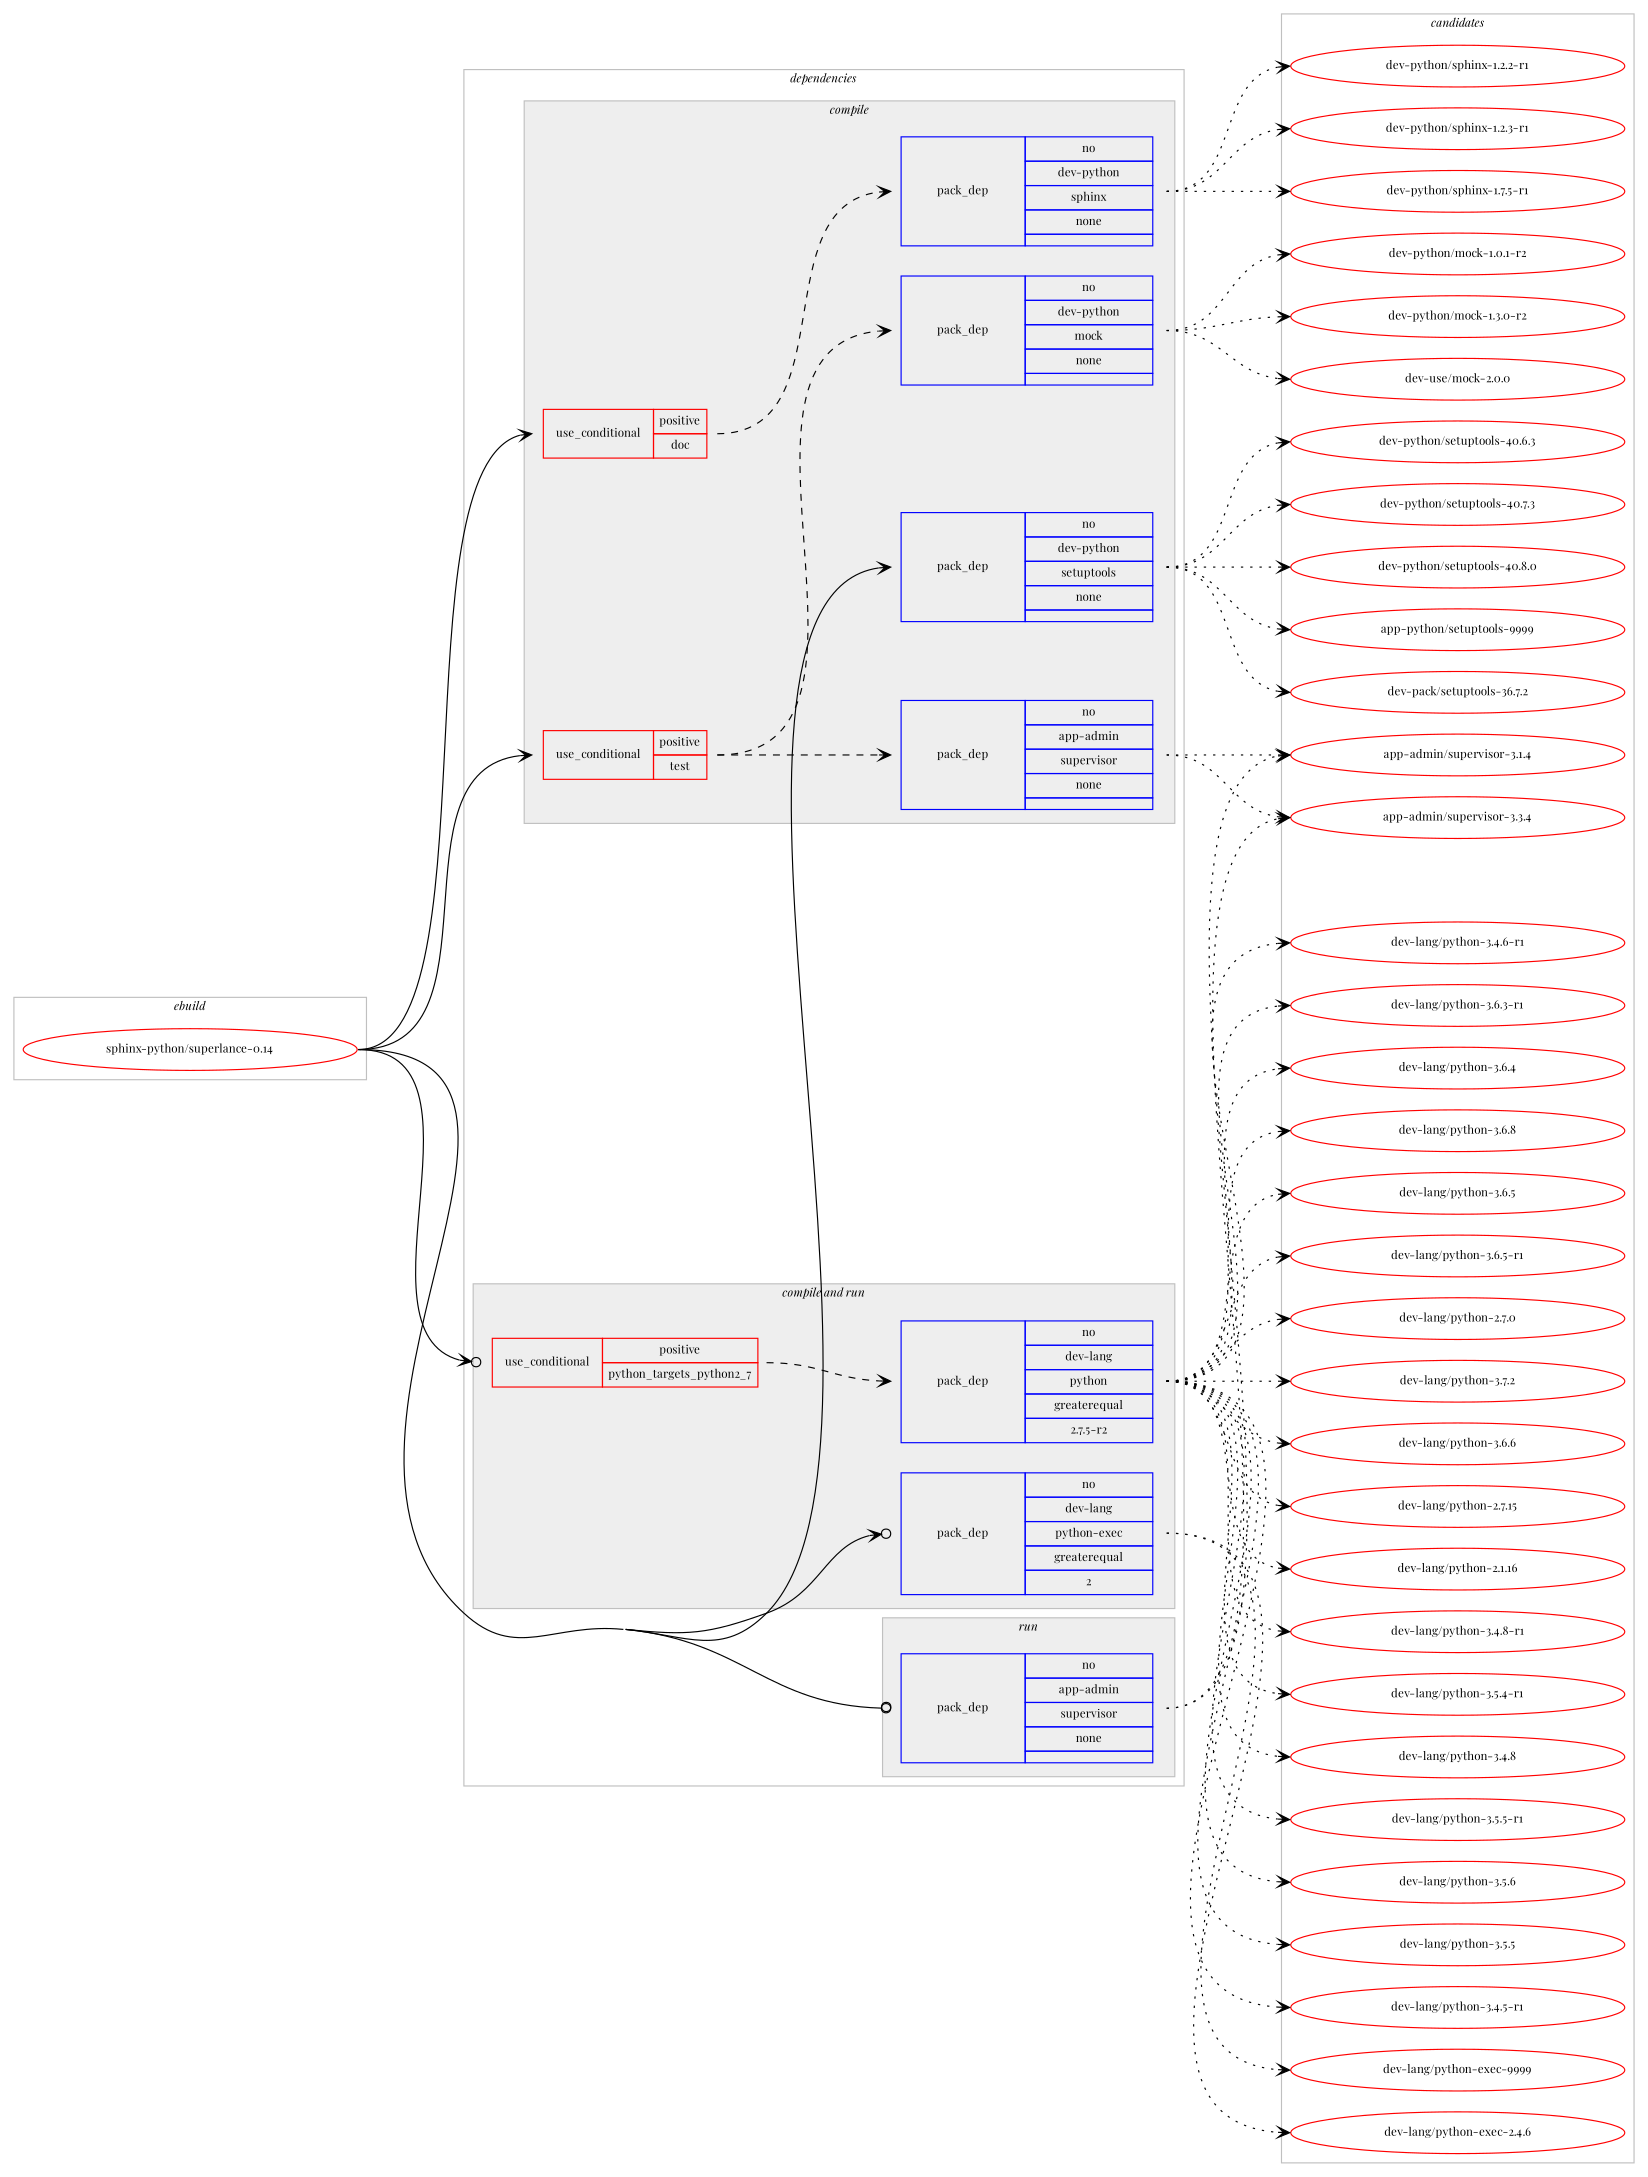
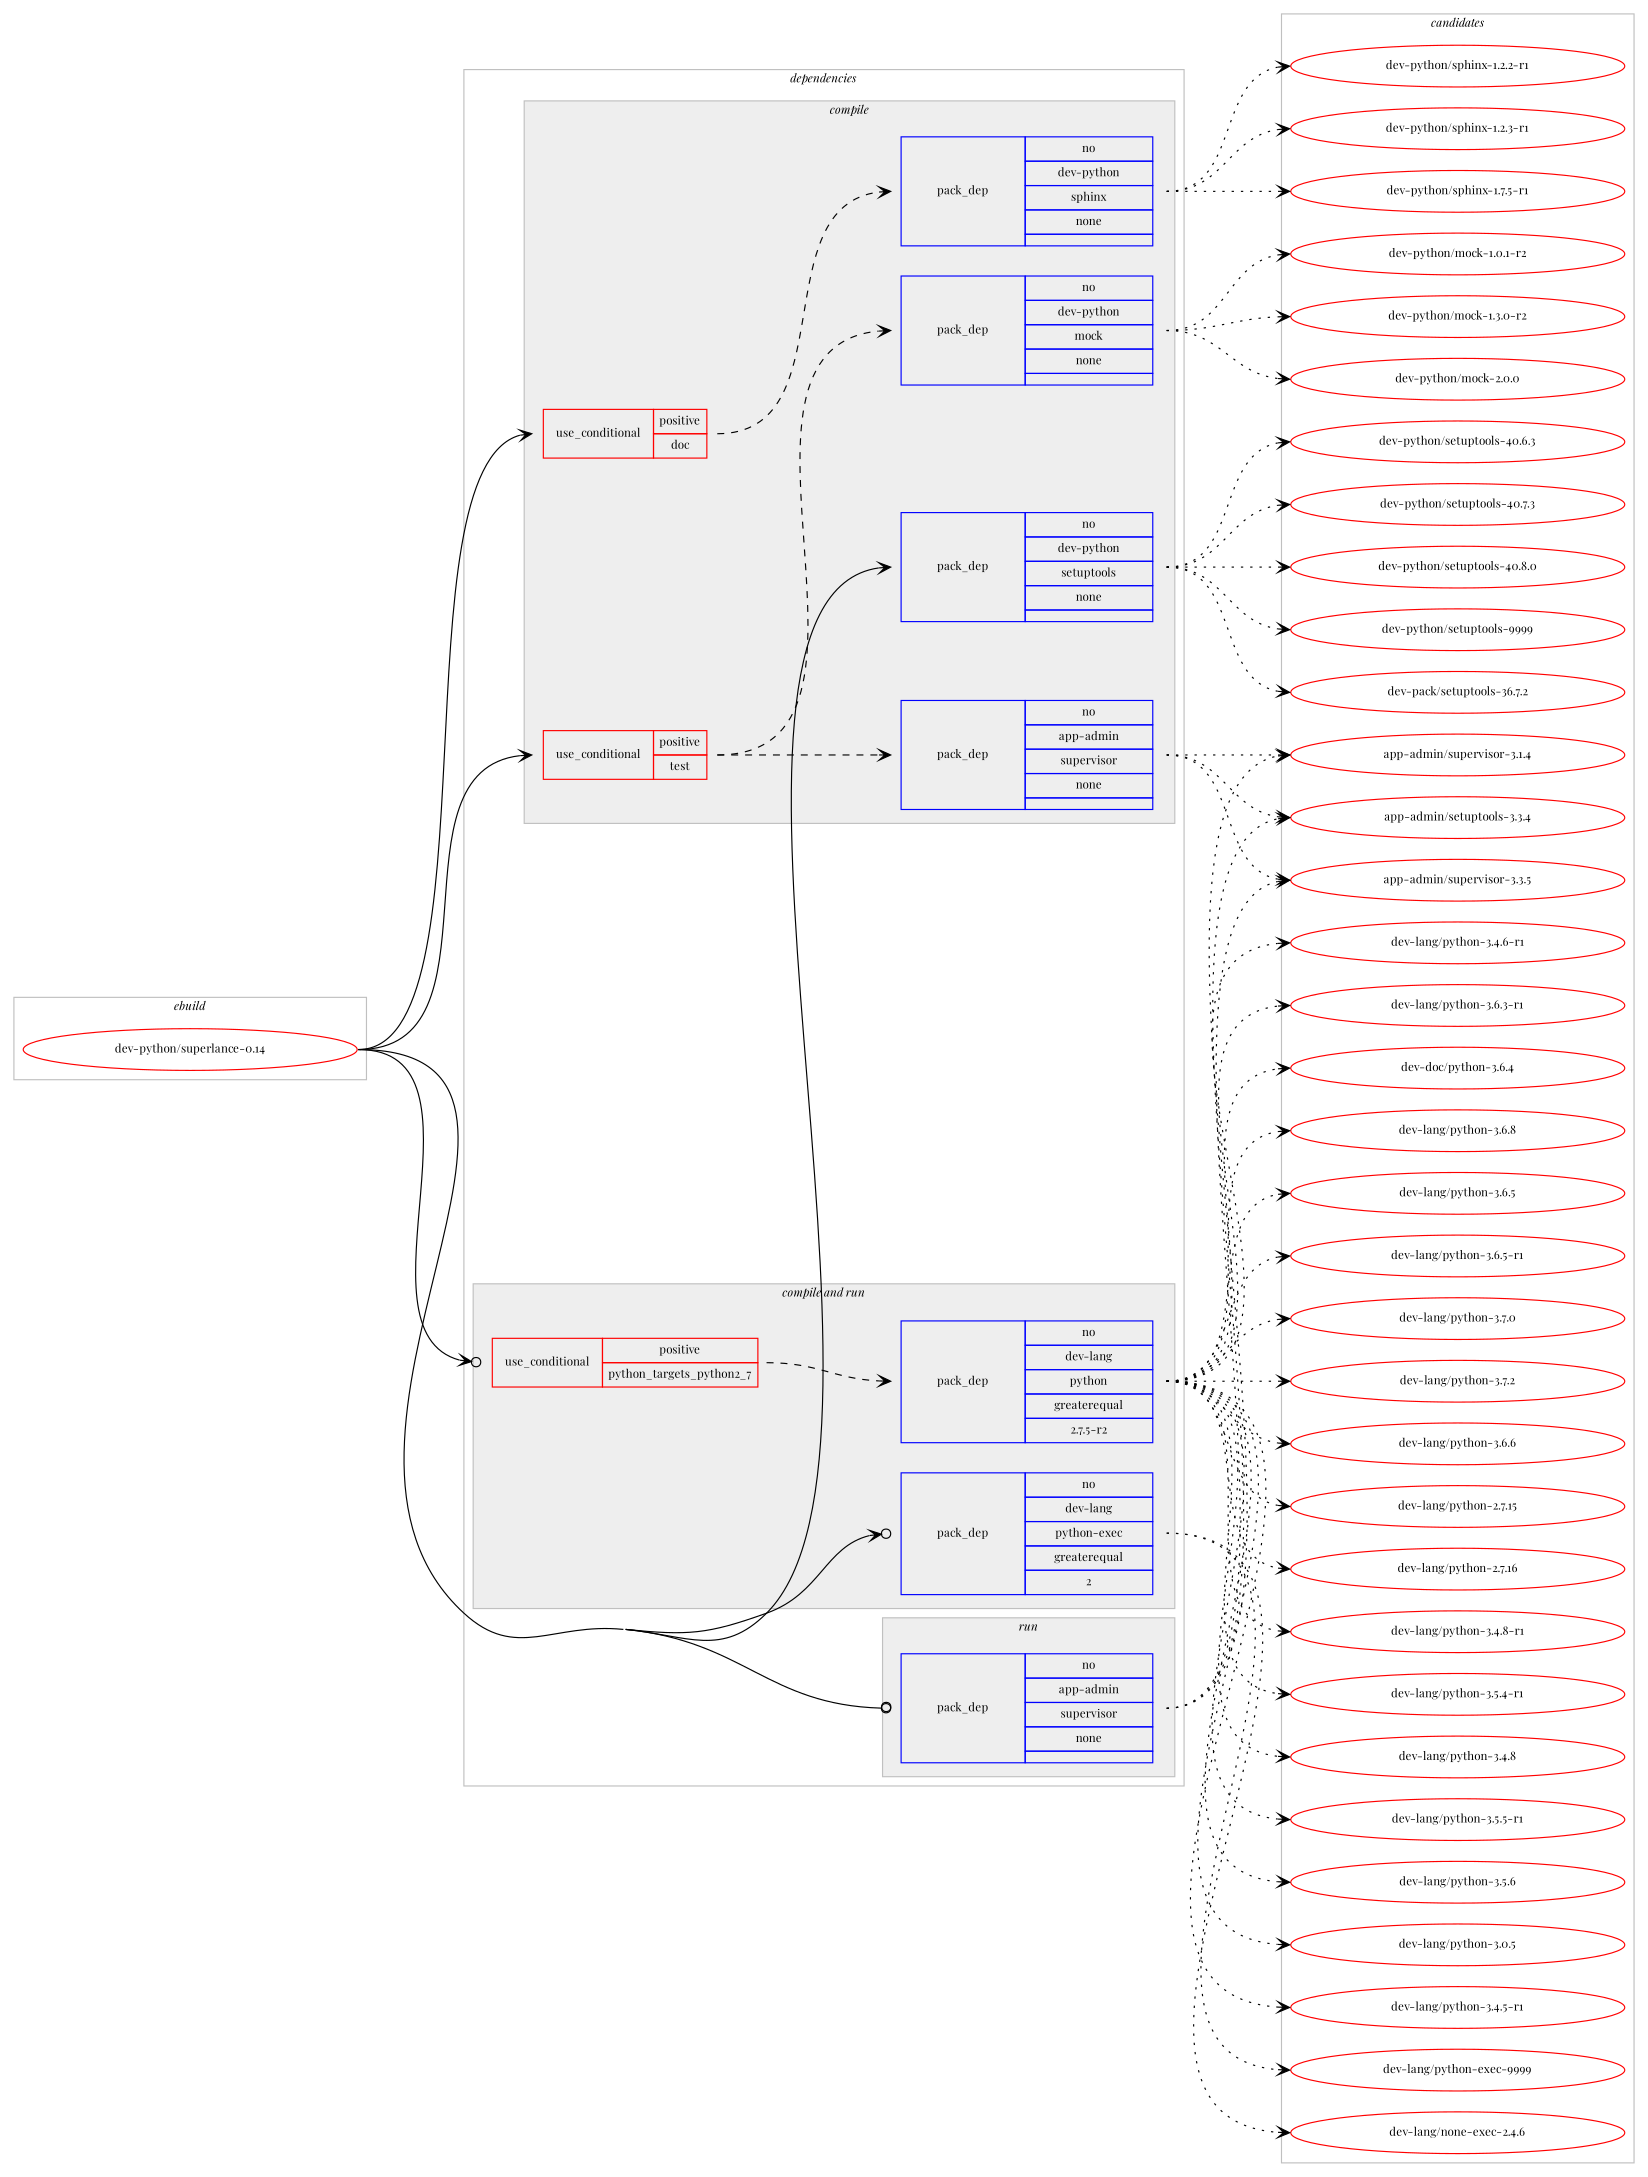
(1458, 379) -> (1458, 379)
(1458, 630) -> (1458, 630)
(1458, 818) -> (1458, 818)
none -> (1458, 880)
(190, 1050) -> (190, 1050)
(1458, 1068) -> (1458, 1068)
(1458, 1319) -> (1458, 1319)
(1458, 1569) -> (1458, 1569)
(1458, 1945) -> (1458, 1945)
(1458, 2133) -> (1458, 2133)
